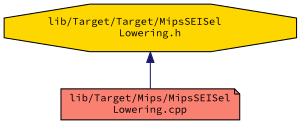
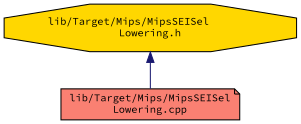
(150, 28) -> (150, 28)
